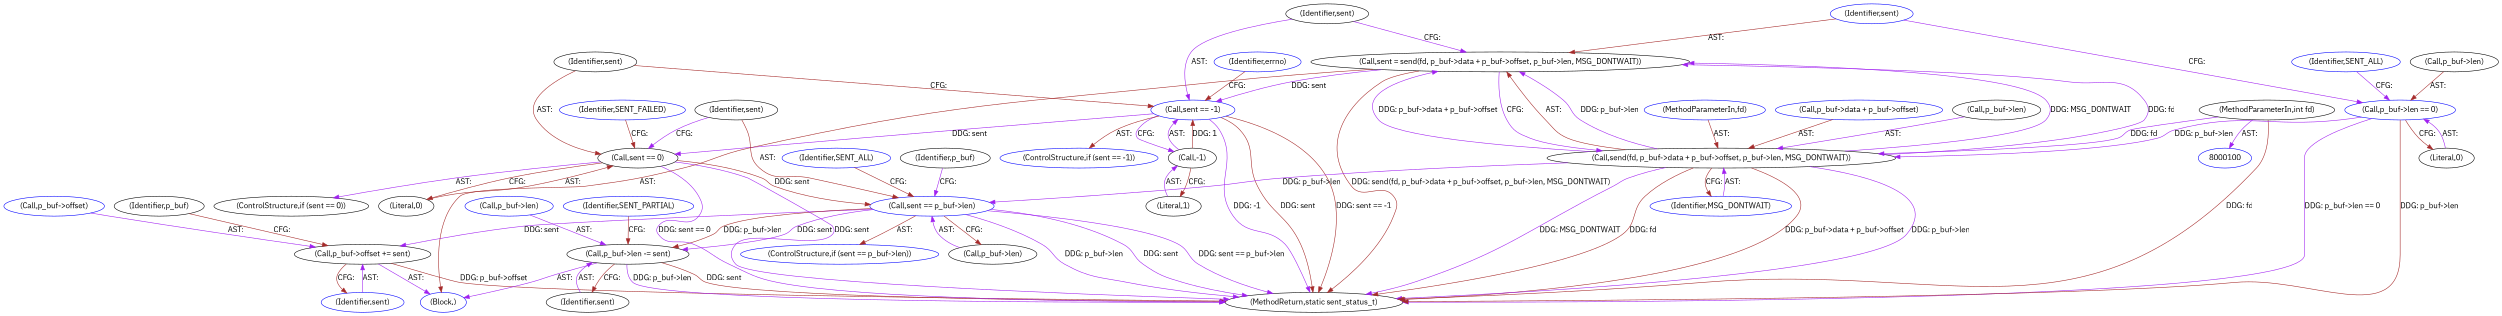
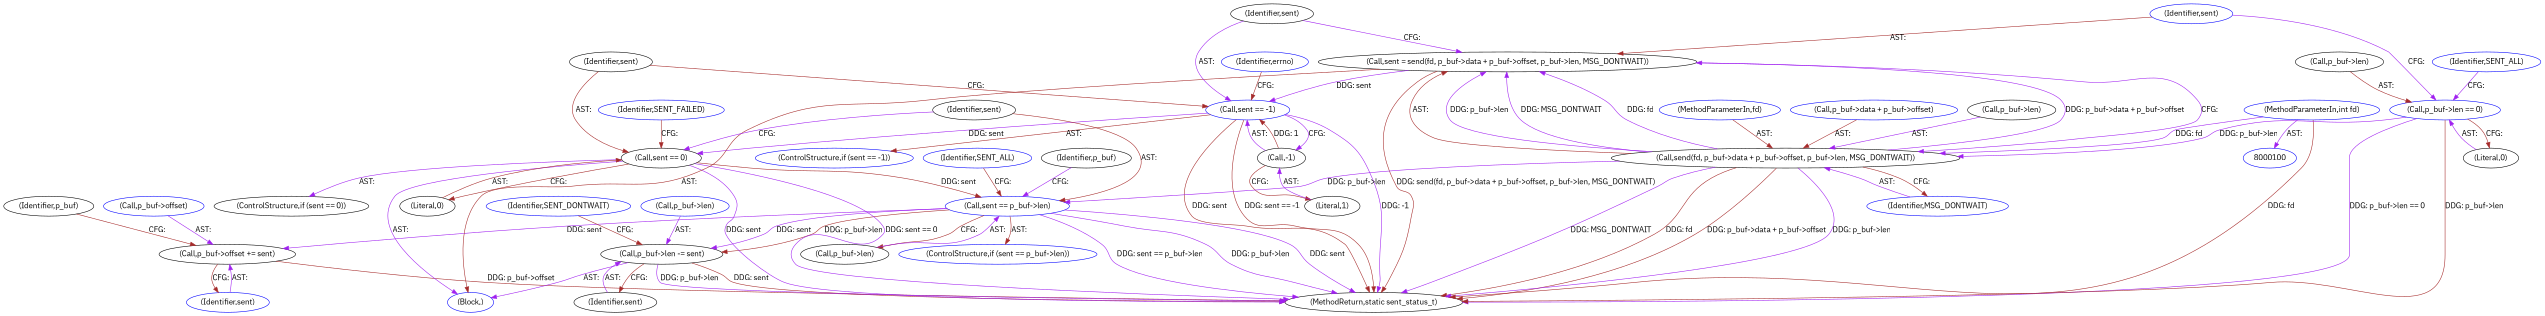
(2267, 110) -> (2312, 110)
(629, 206) -> (558, 206)
(402, 278) -> (446, 180)
